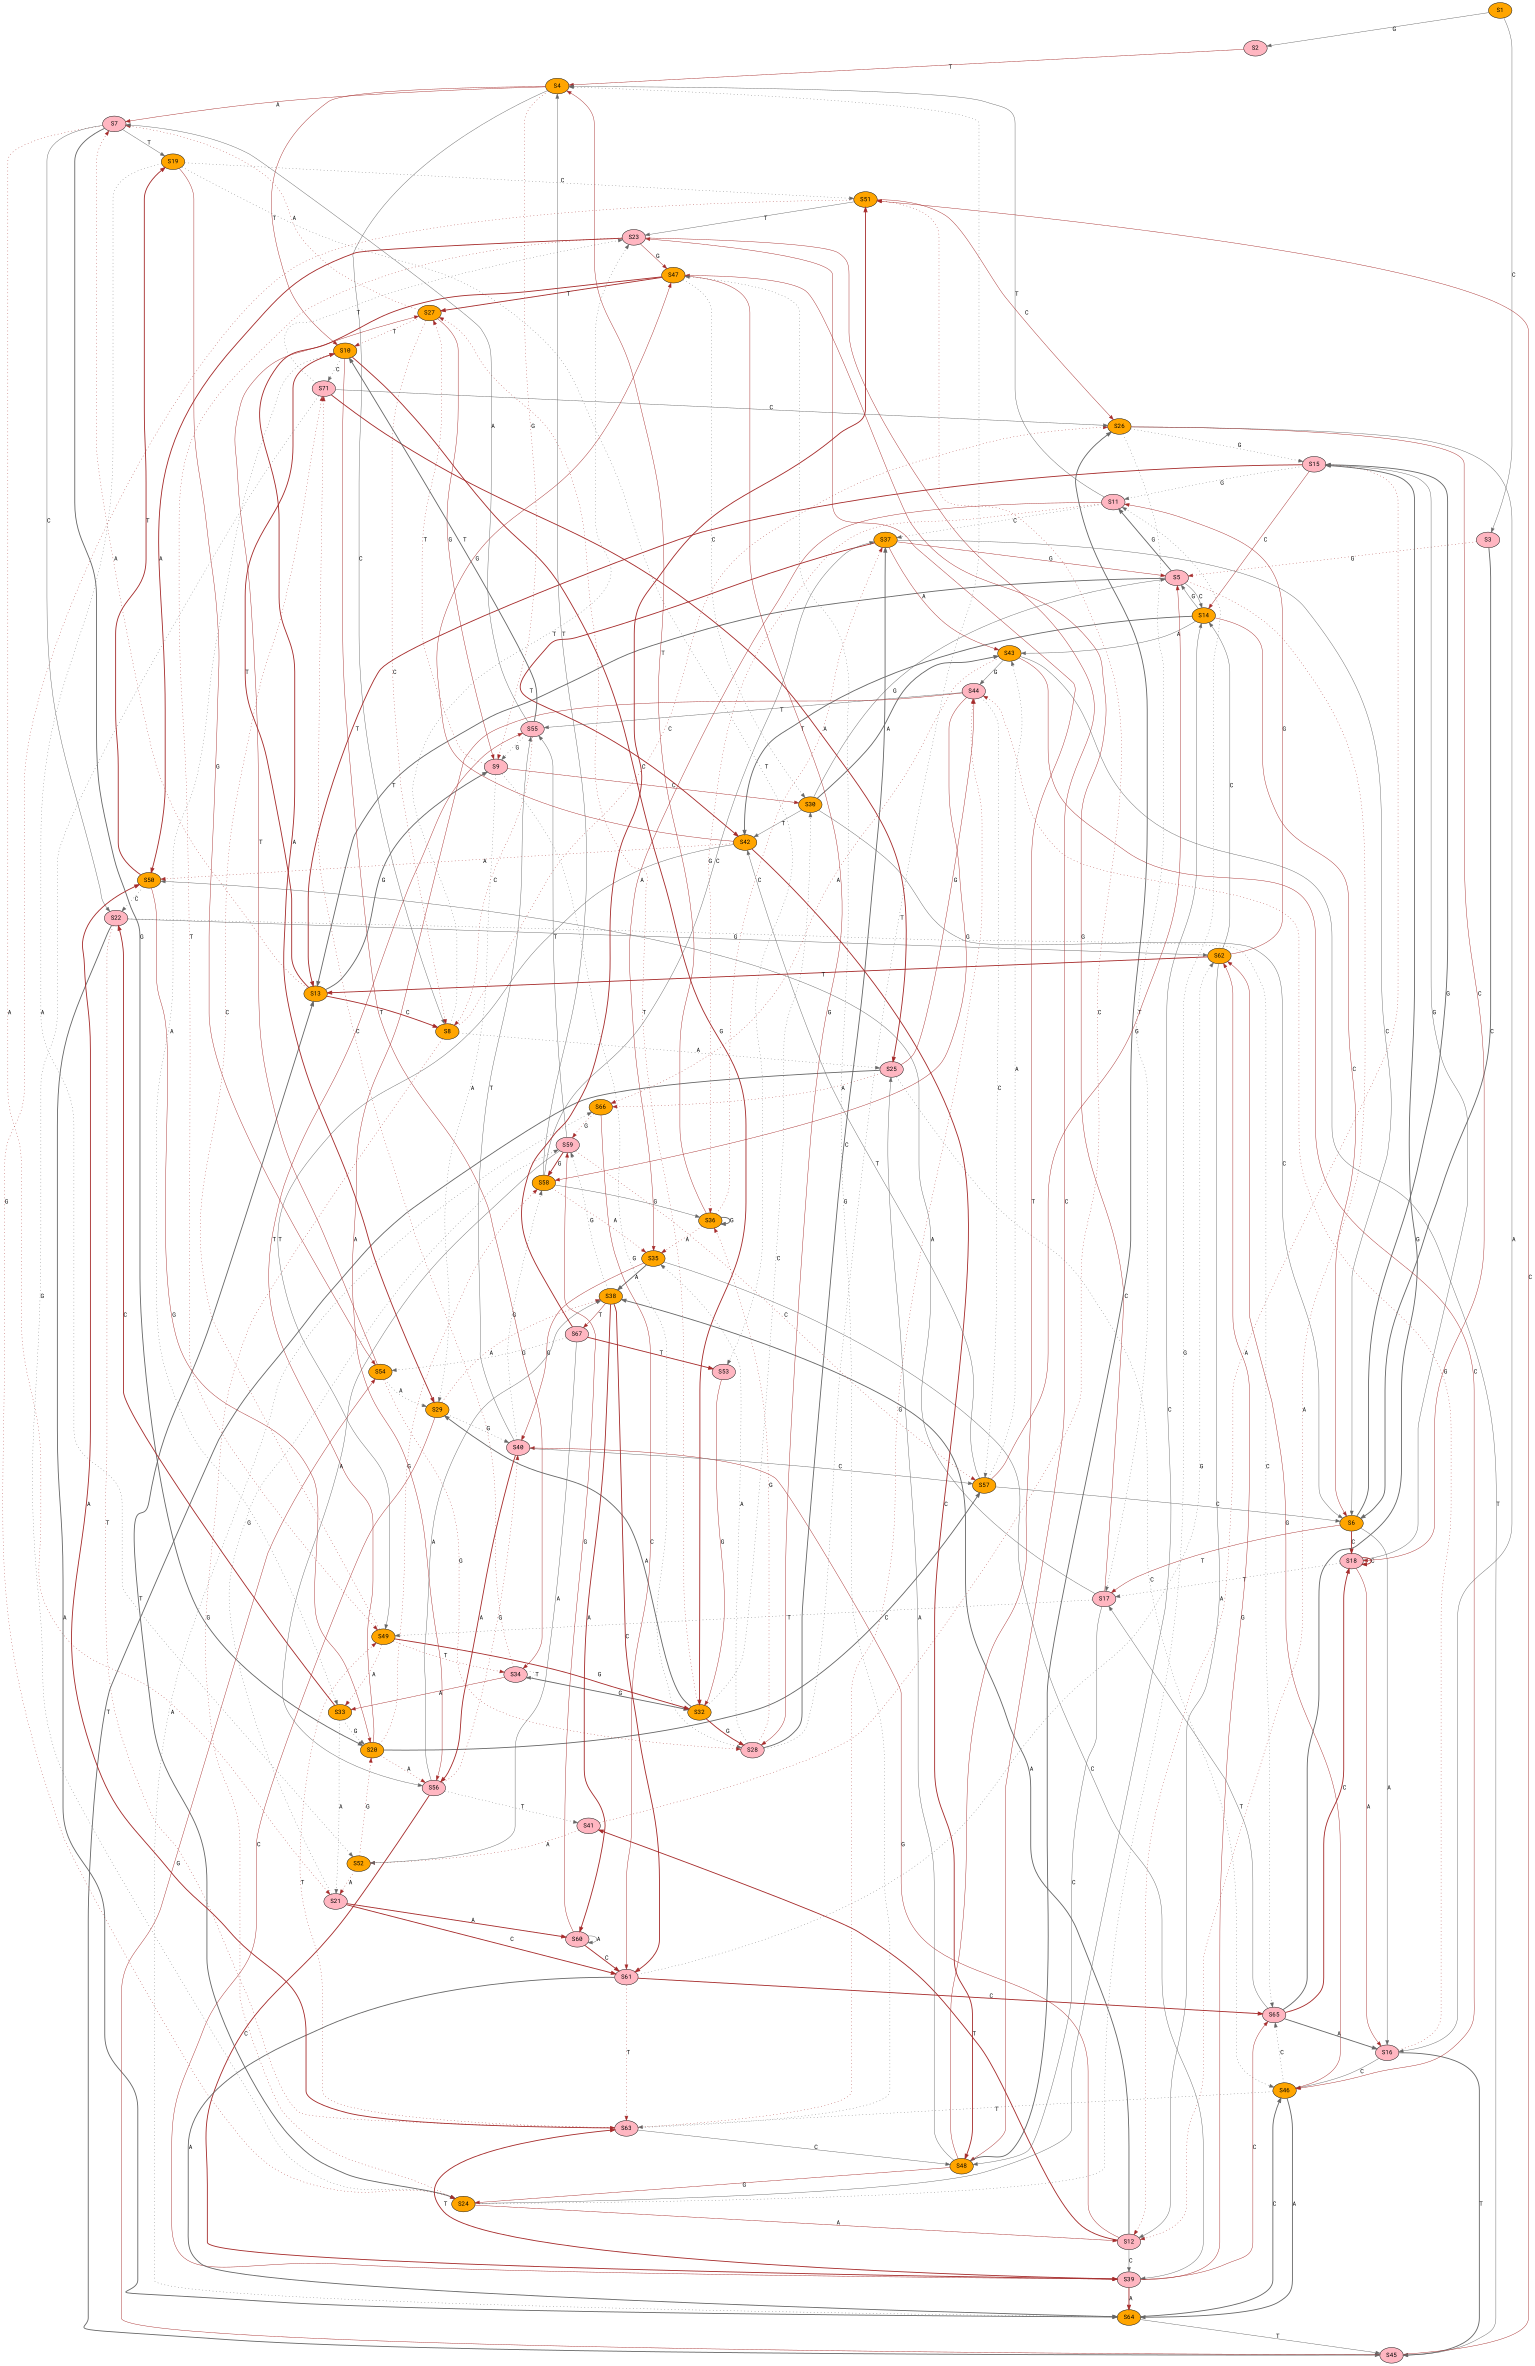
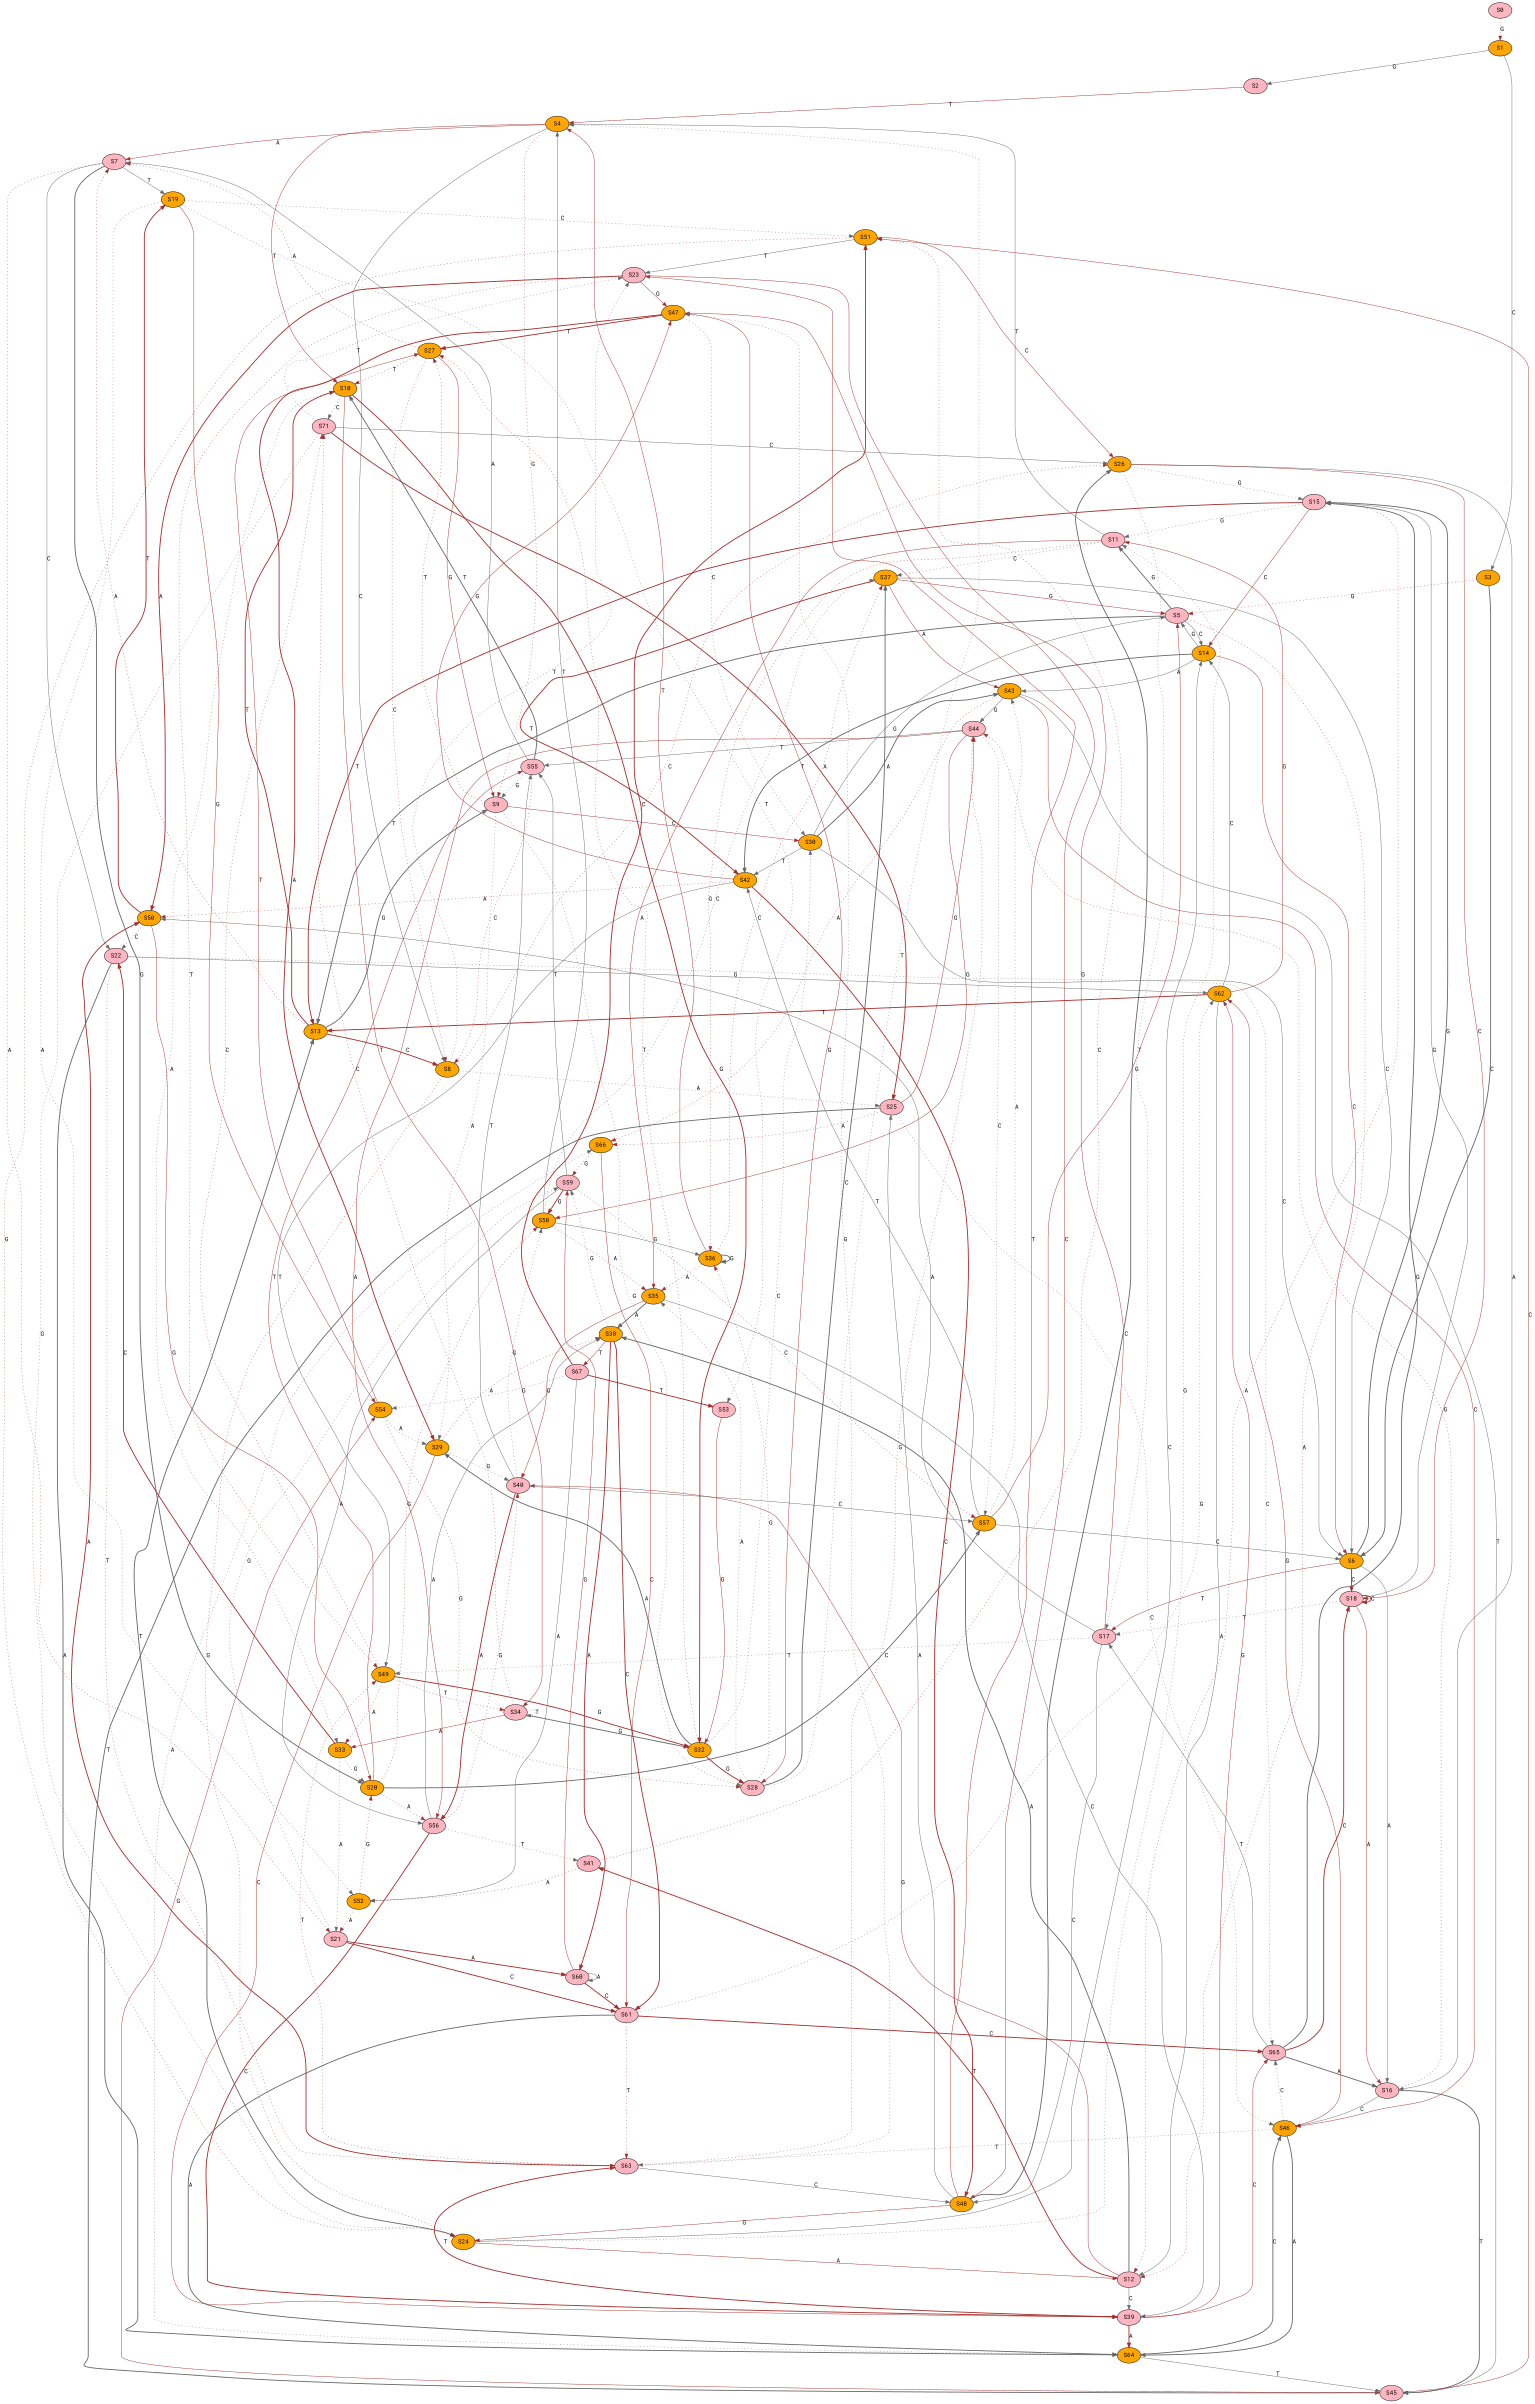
none -> (1500, 10)
(1488, 540) -> (1488, 578)
(715, 861) -> (715, 899)
